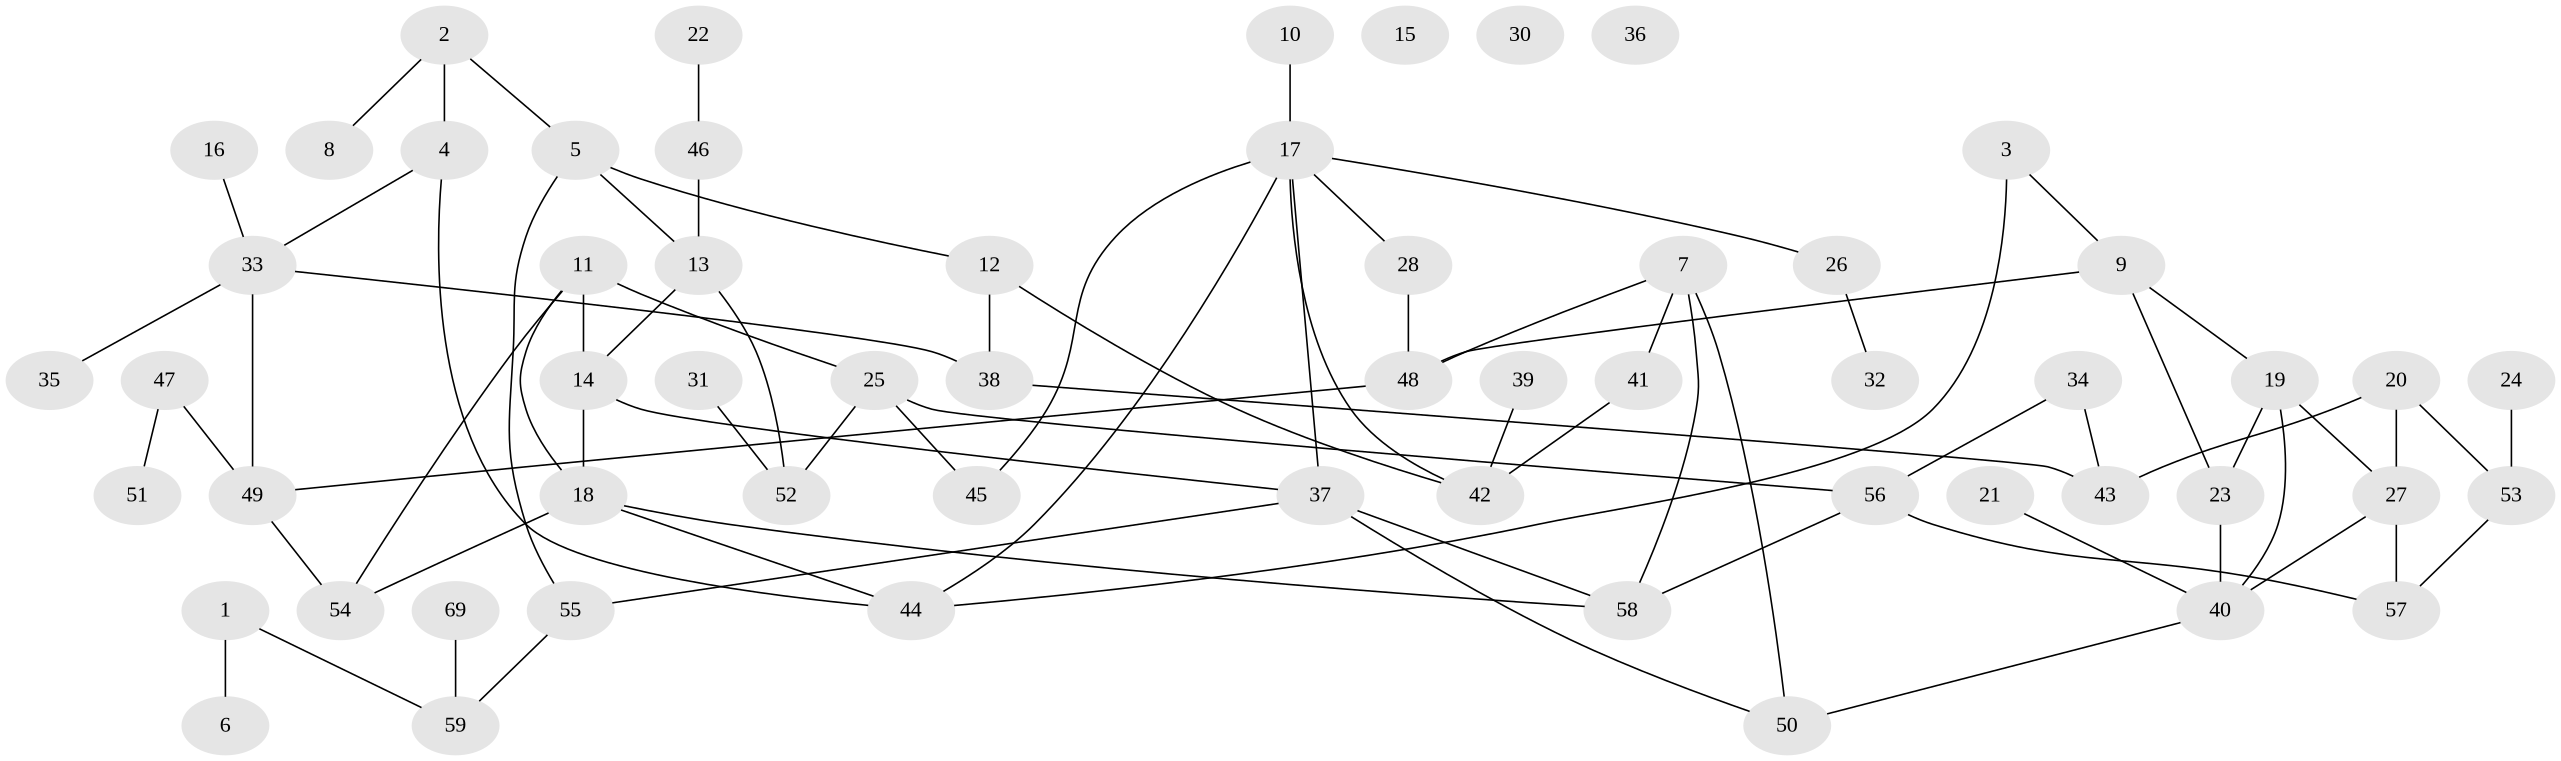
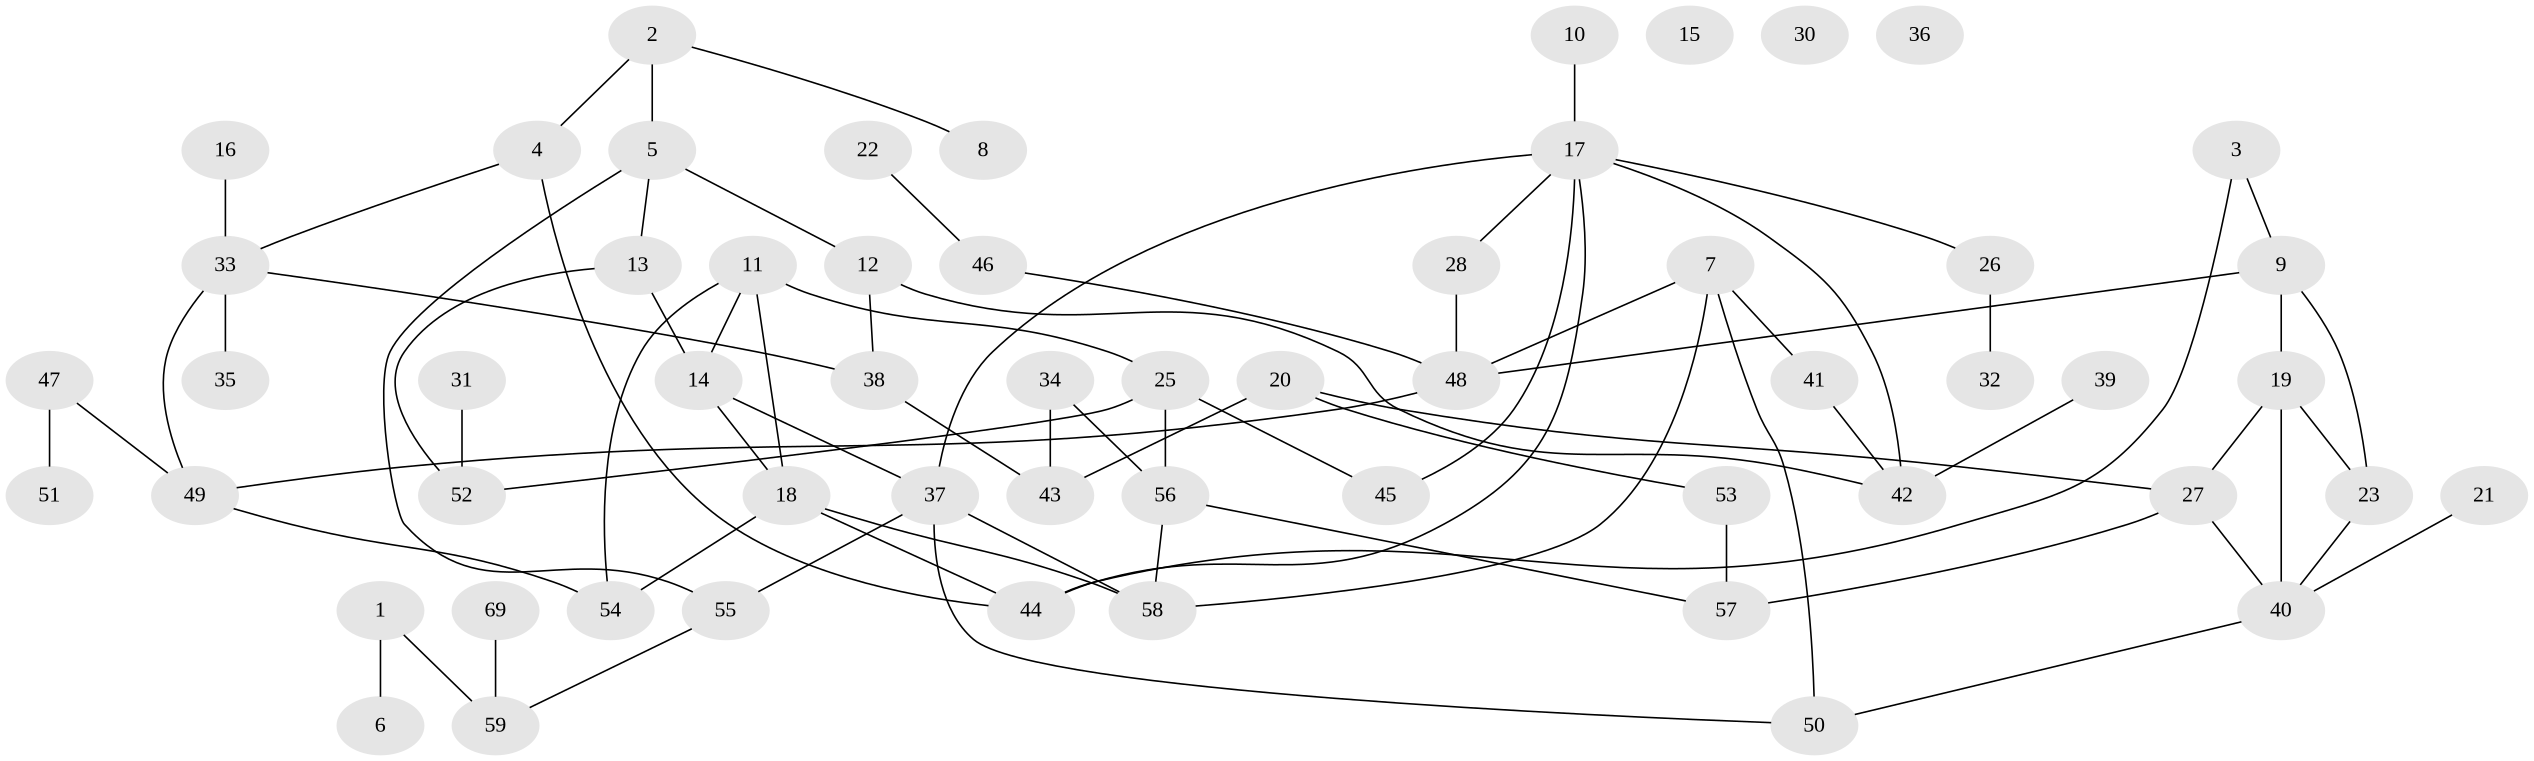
(699, 208) -> (1195, 303)
(2511, 380) -> none
